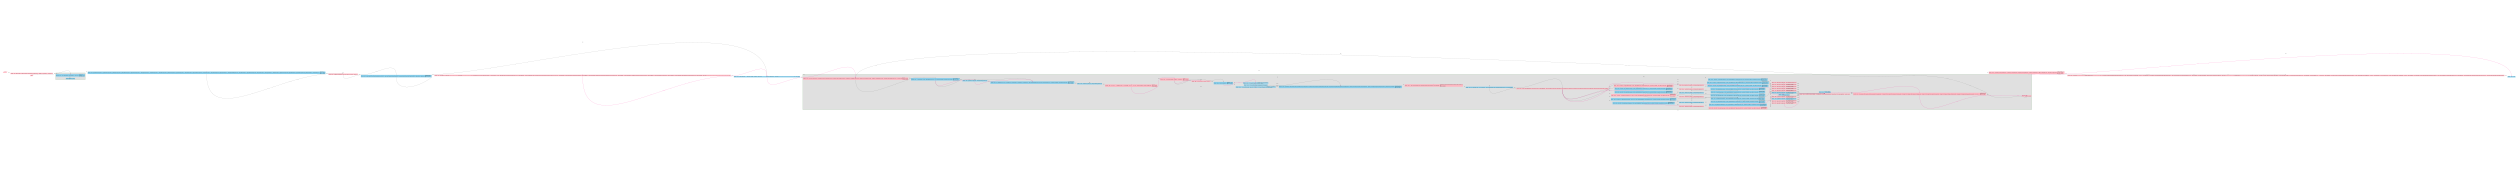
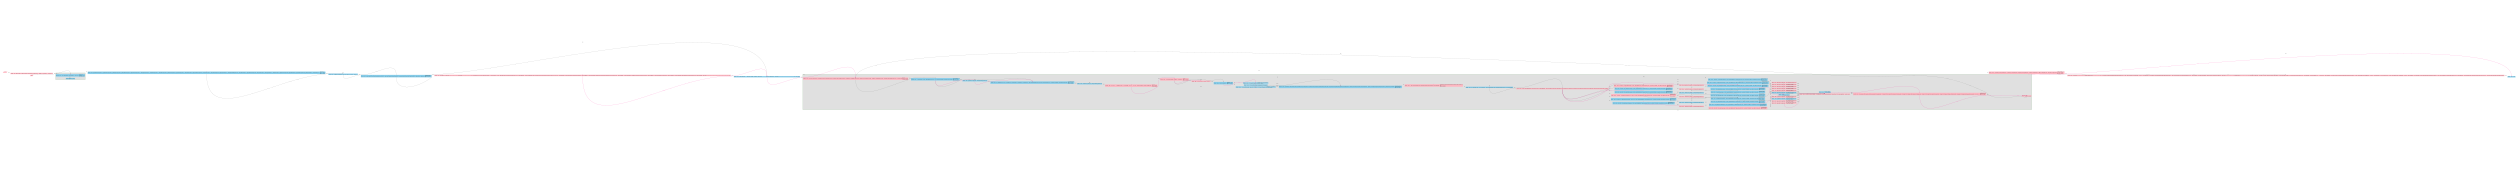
(343, 74) -> (343, 74)
